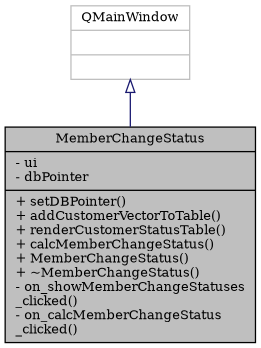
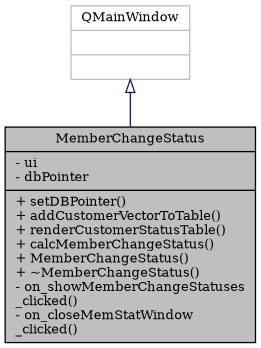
(119, 315) -> (105, 315)
